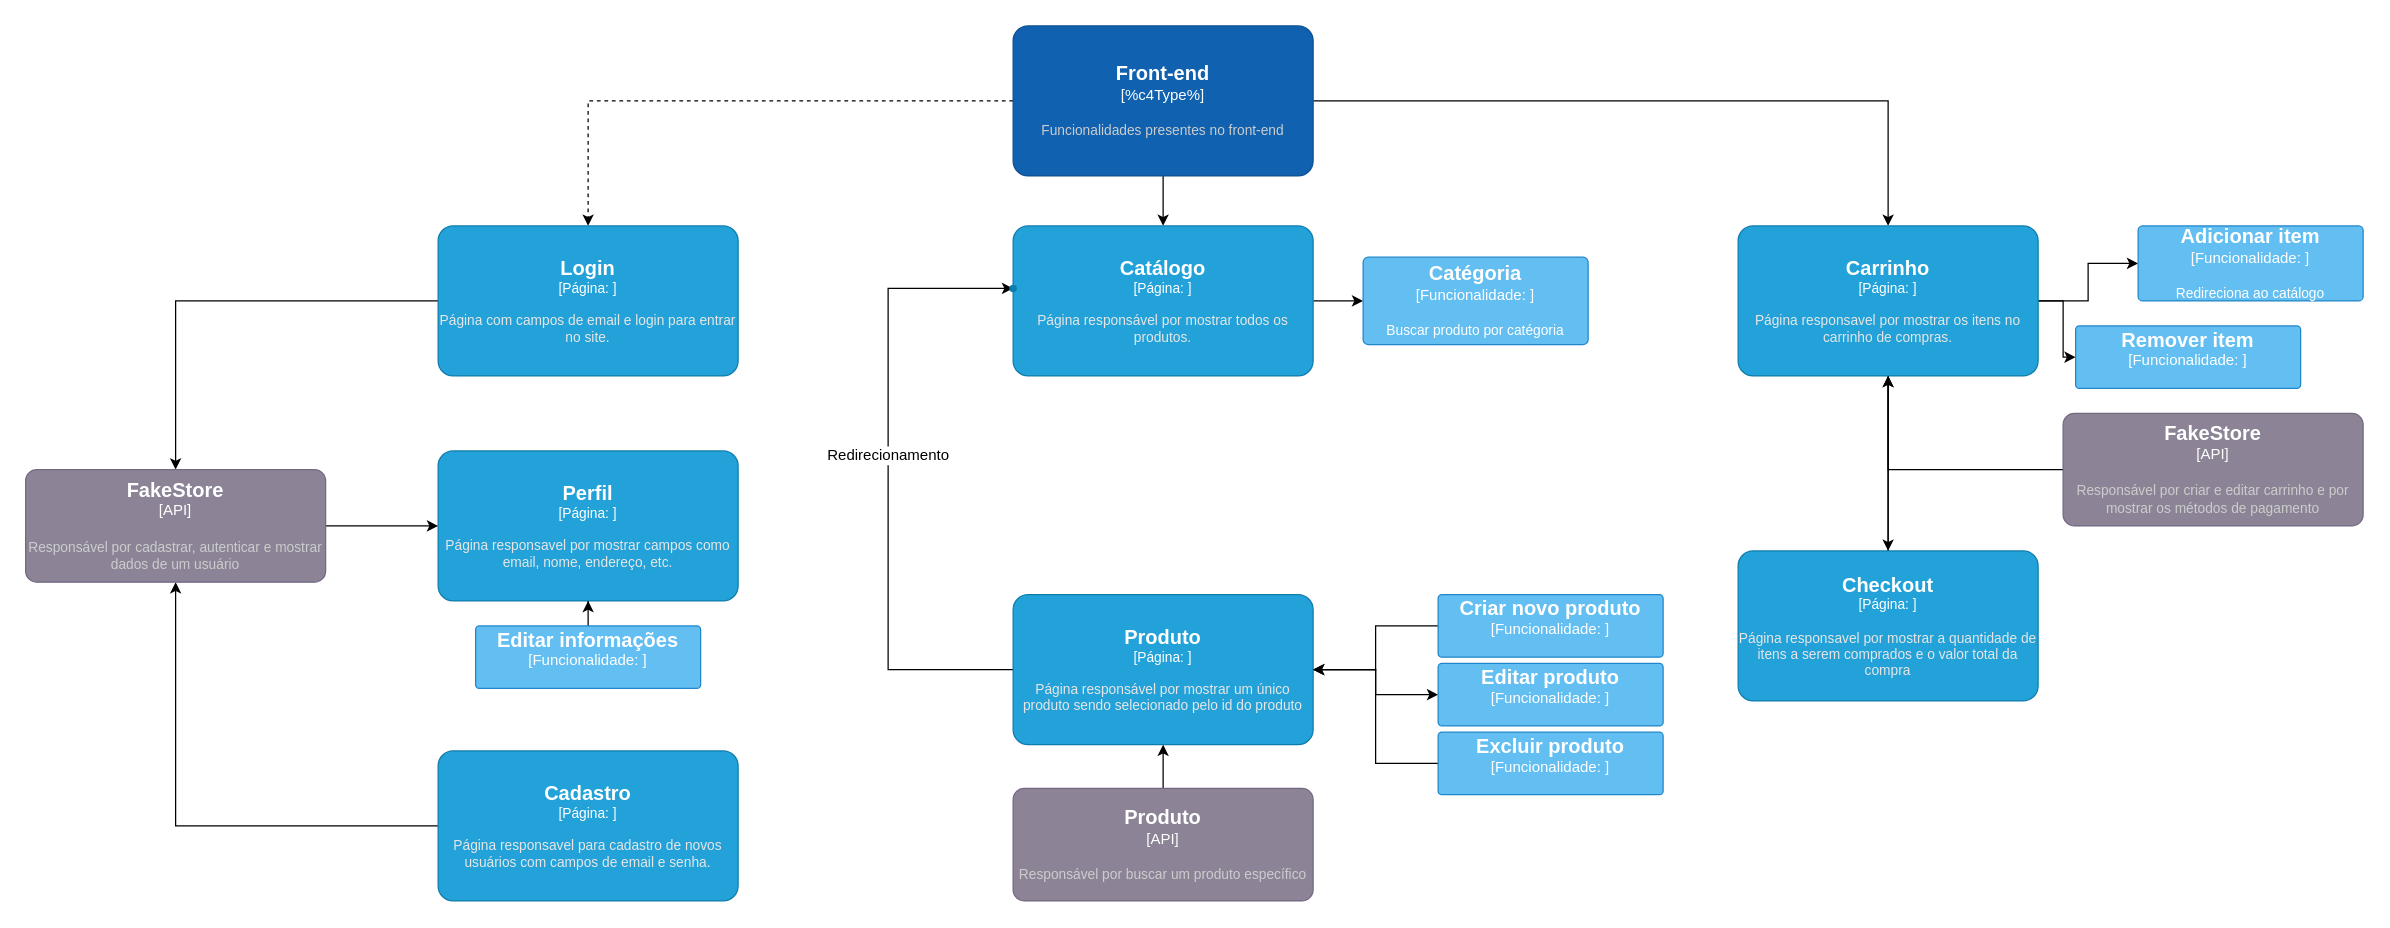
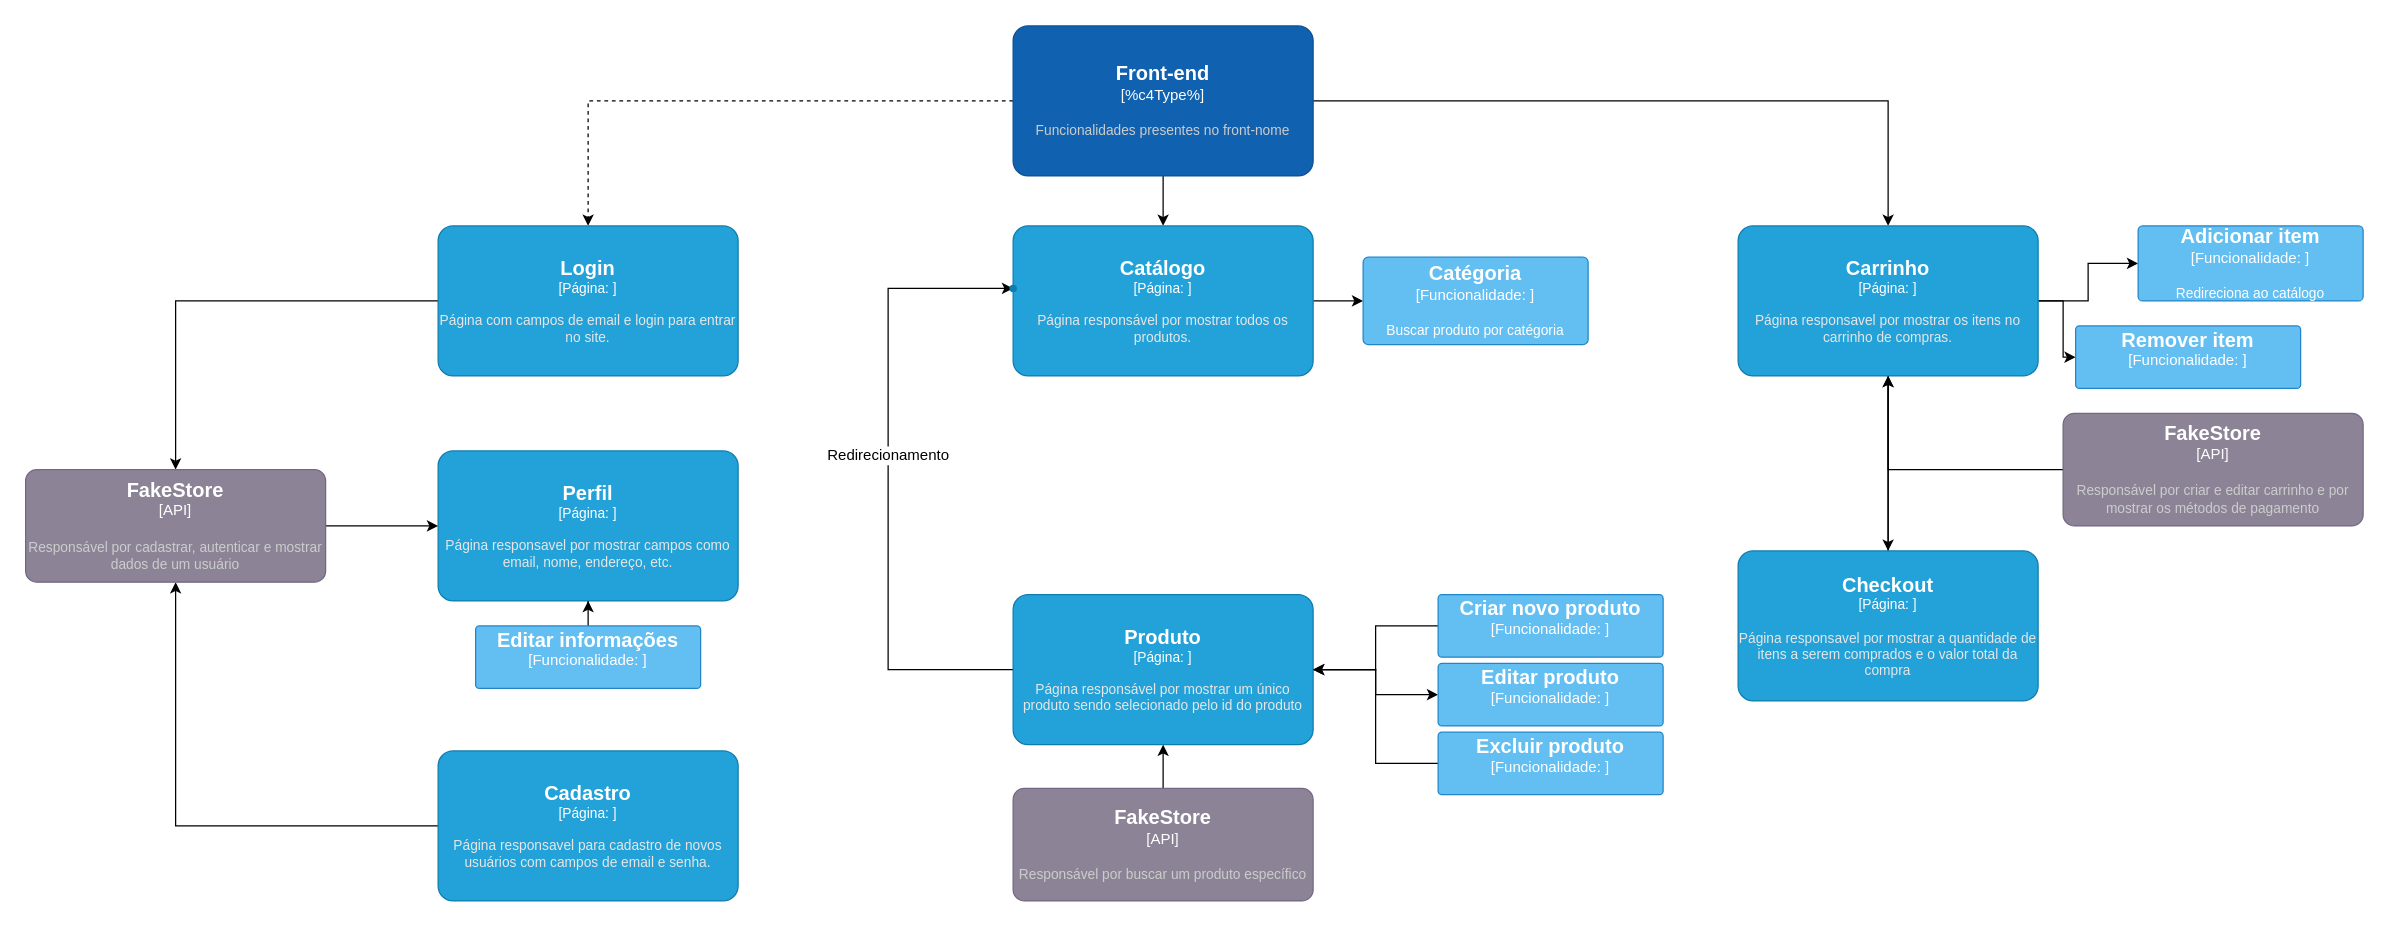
(1163, 101) -> (1163, 101)
(1163, 844) -> (1163, 844)
